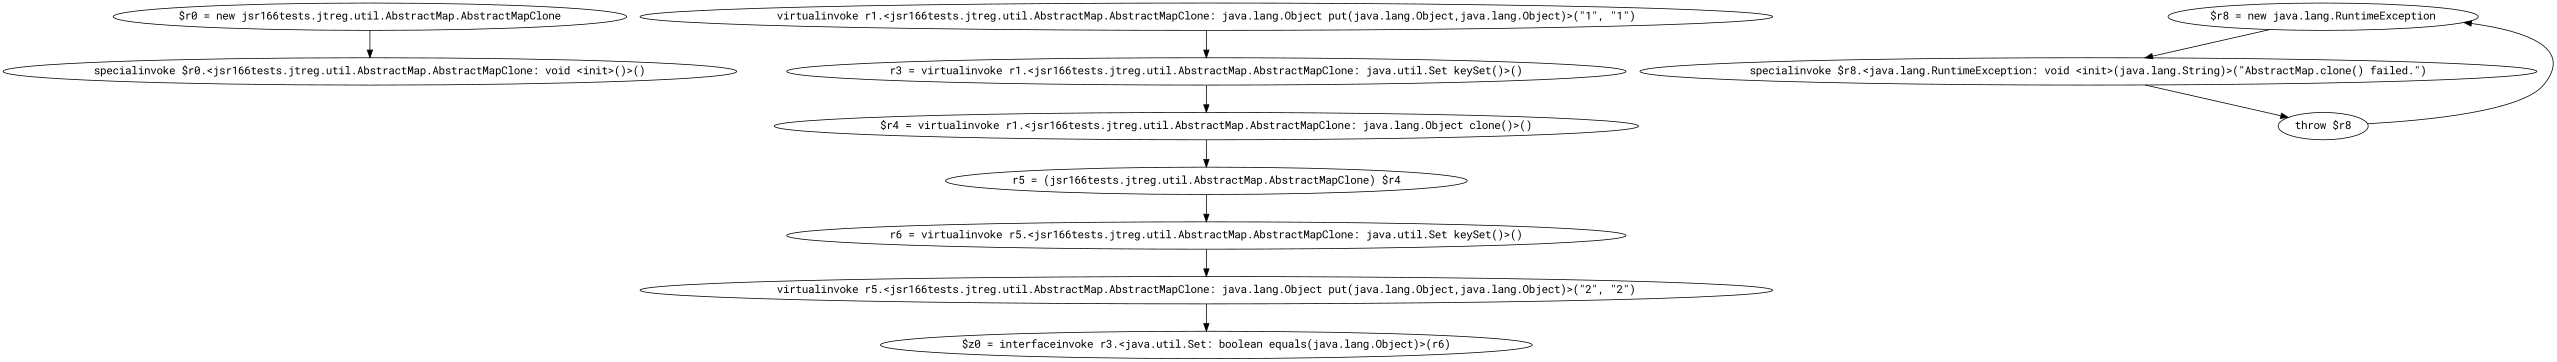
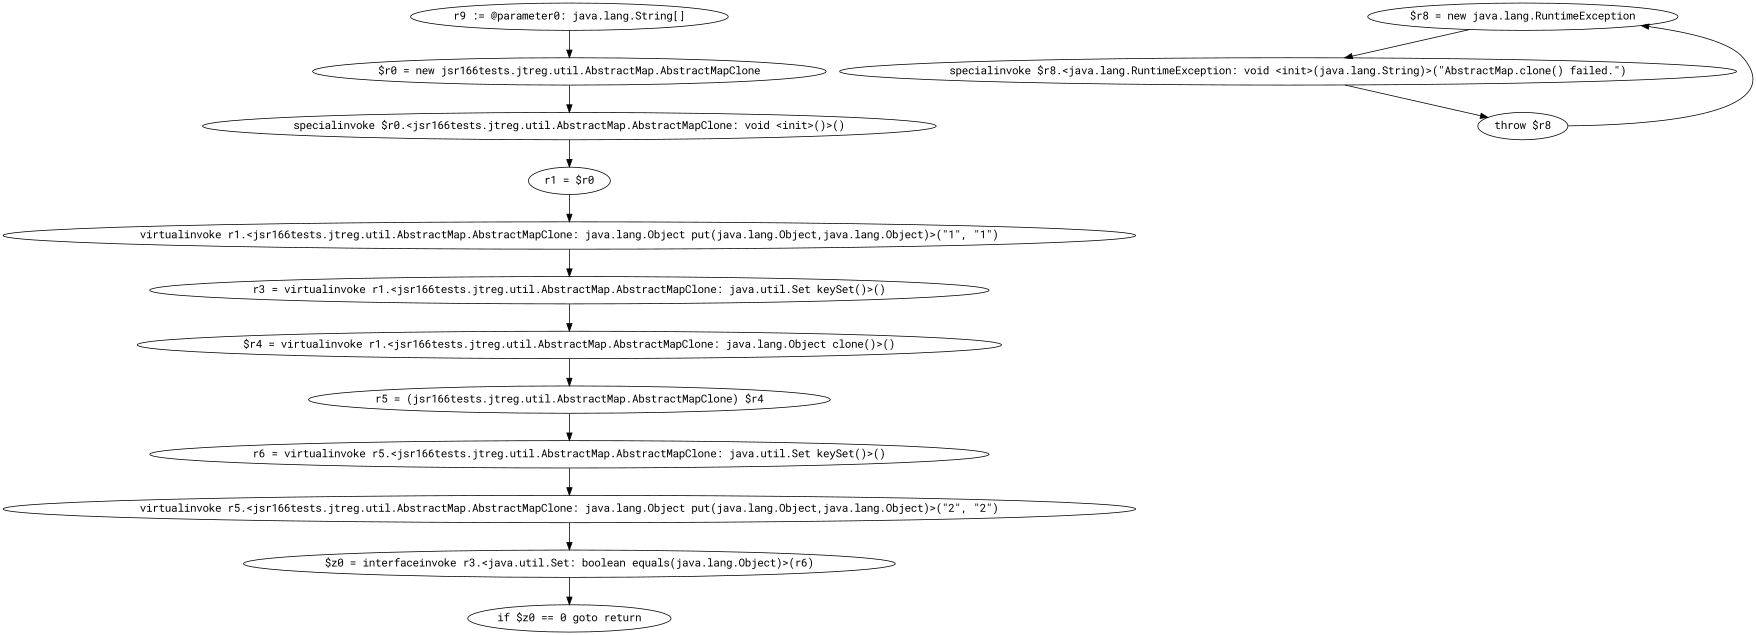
none -> (569, 17)
none -> (569, 181)
none -> (569, 618)
